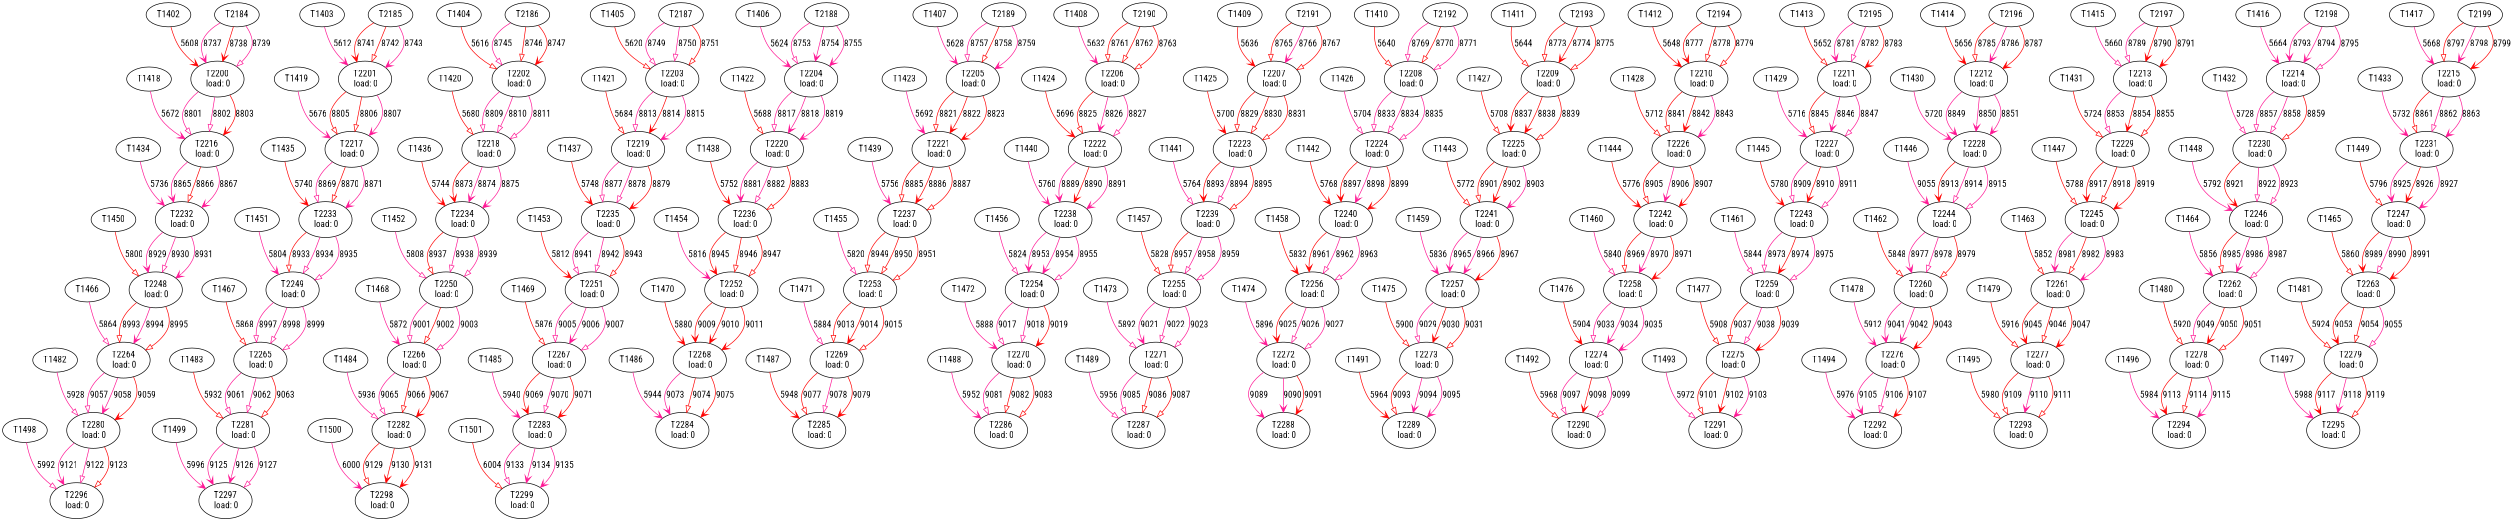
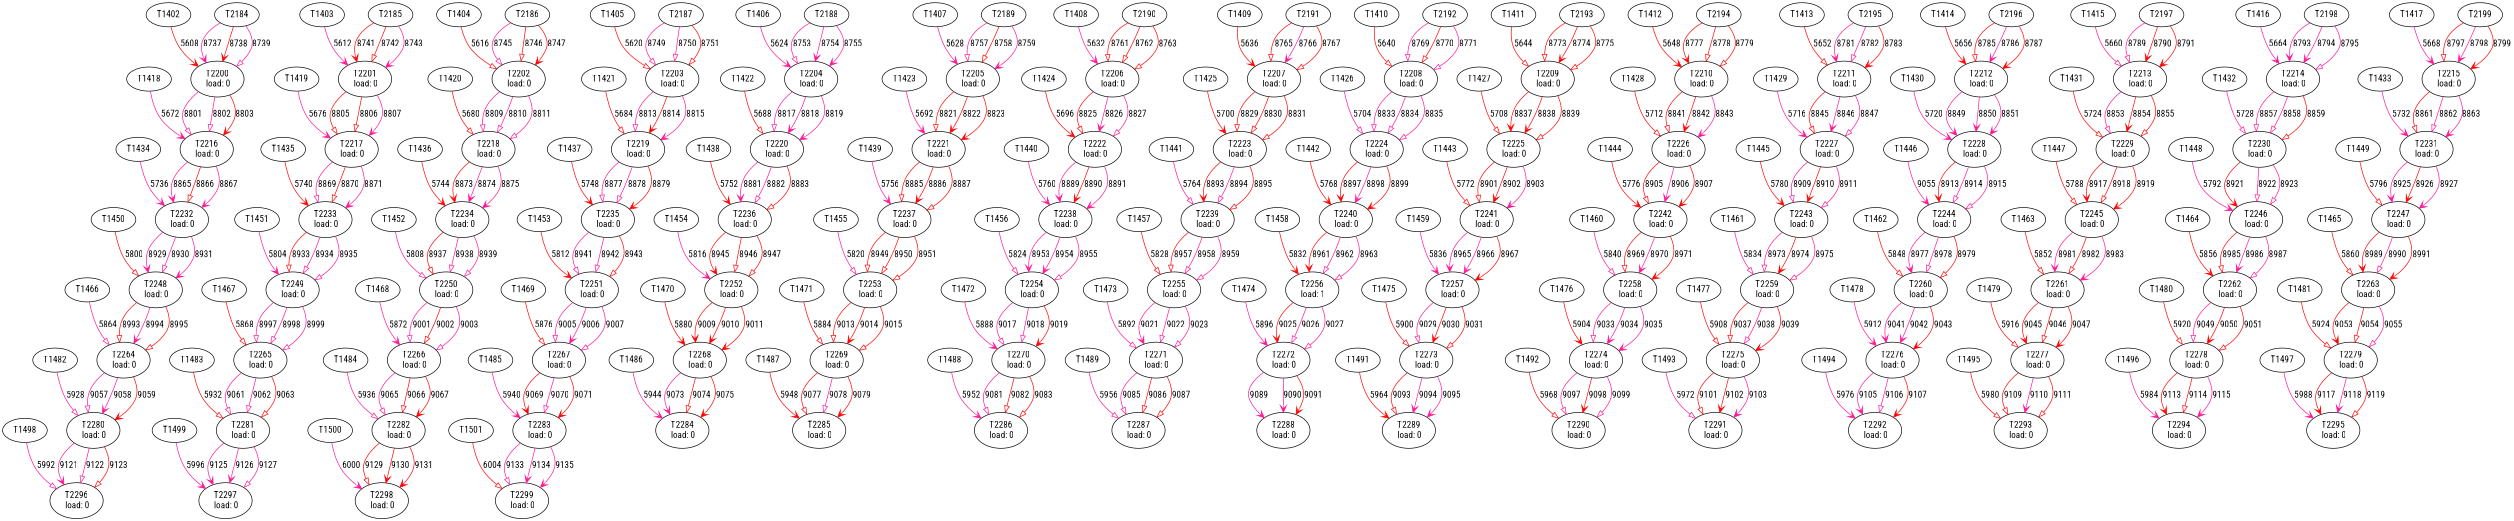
(2196, 253) -> (2196, 253)
(1753, 255) -> (1753, 255)
(1312, 290) -> (1312, 290)
(809, 321) -> (809, 321)
